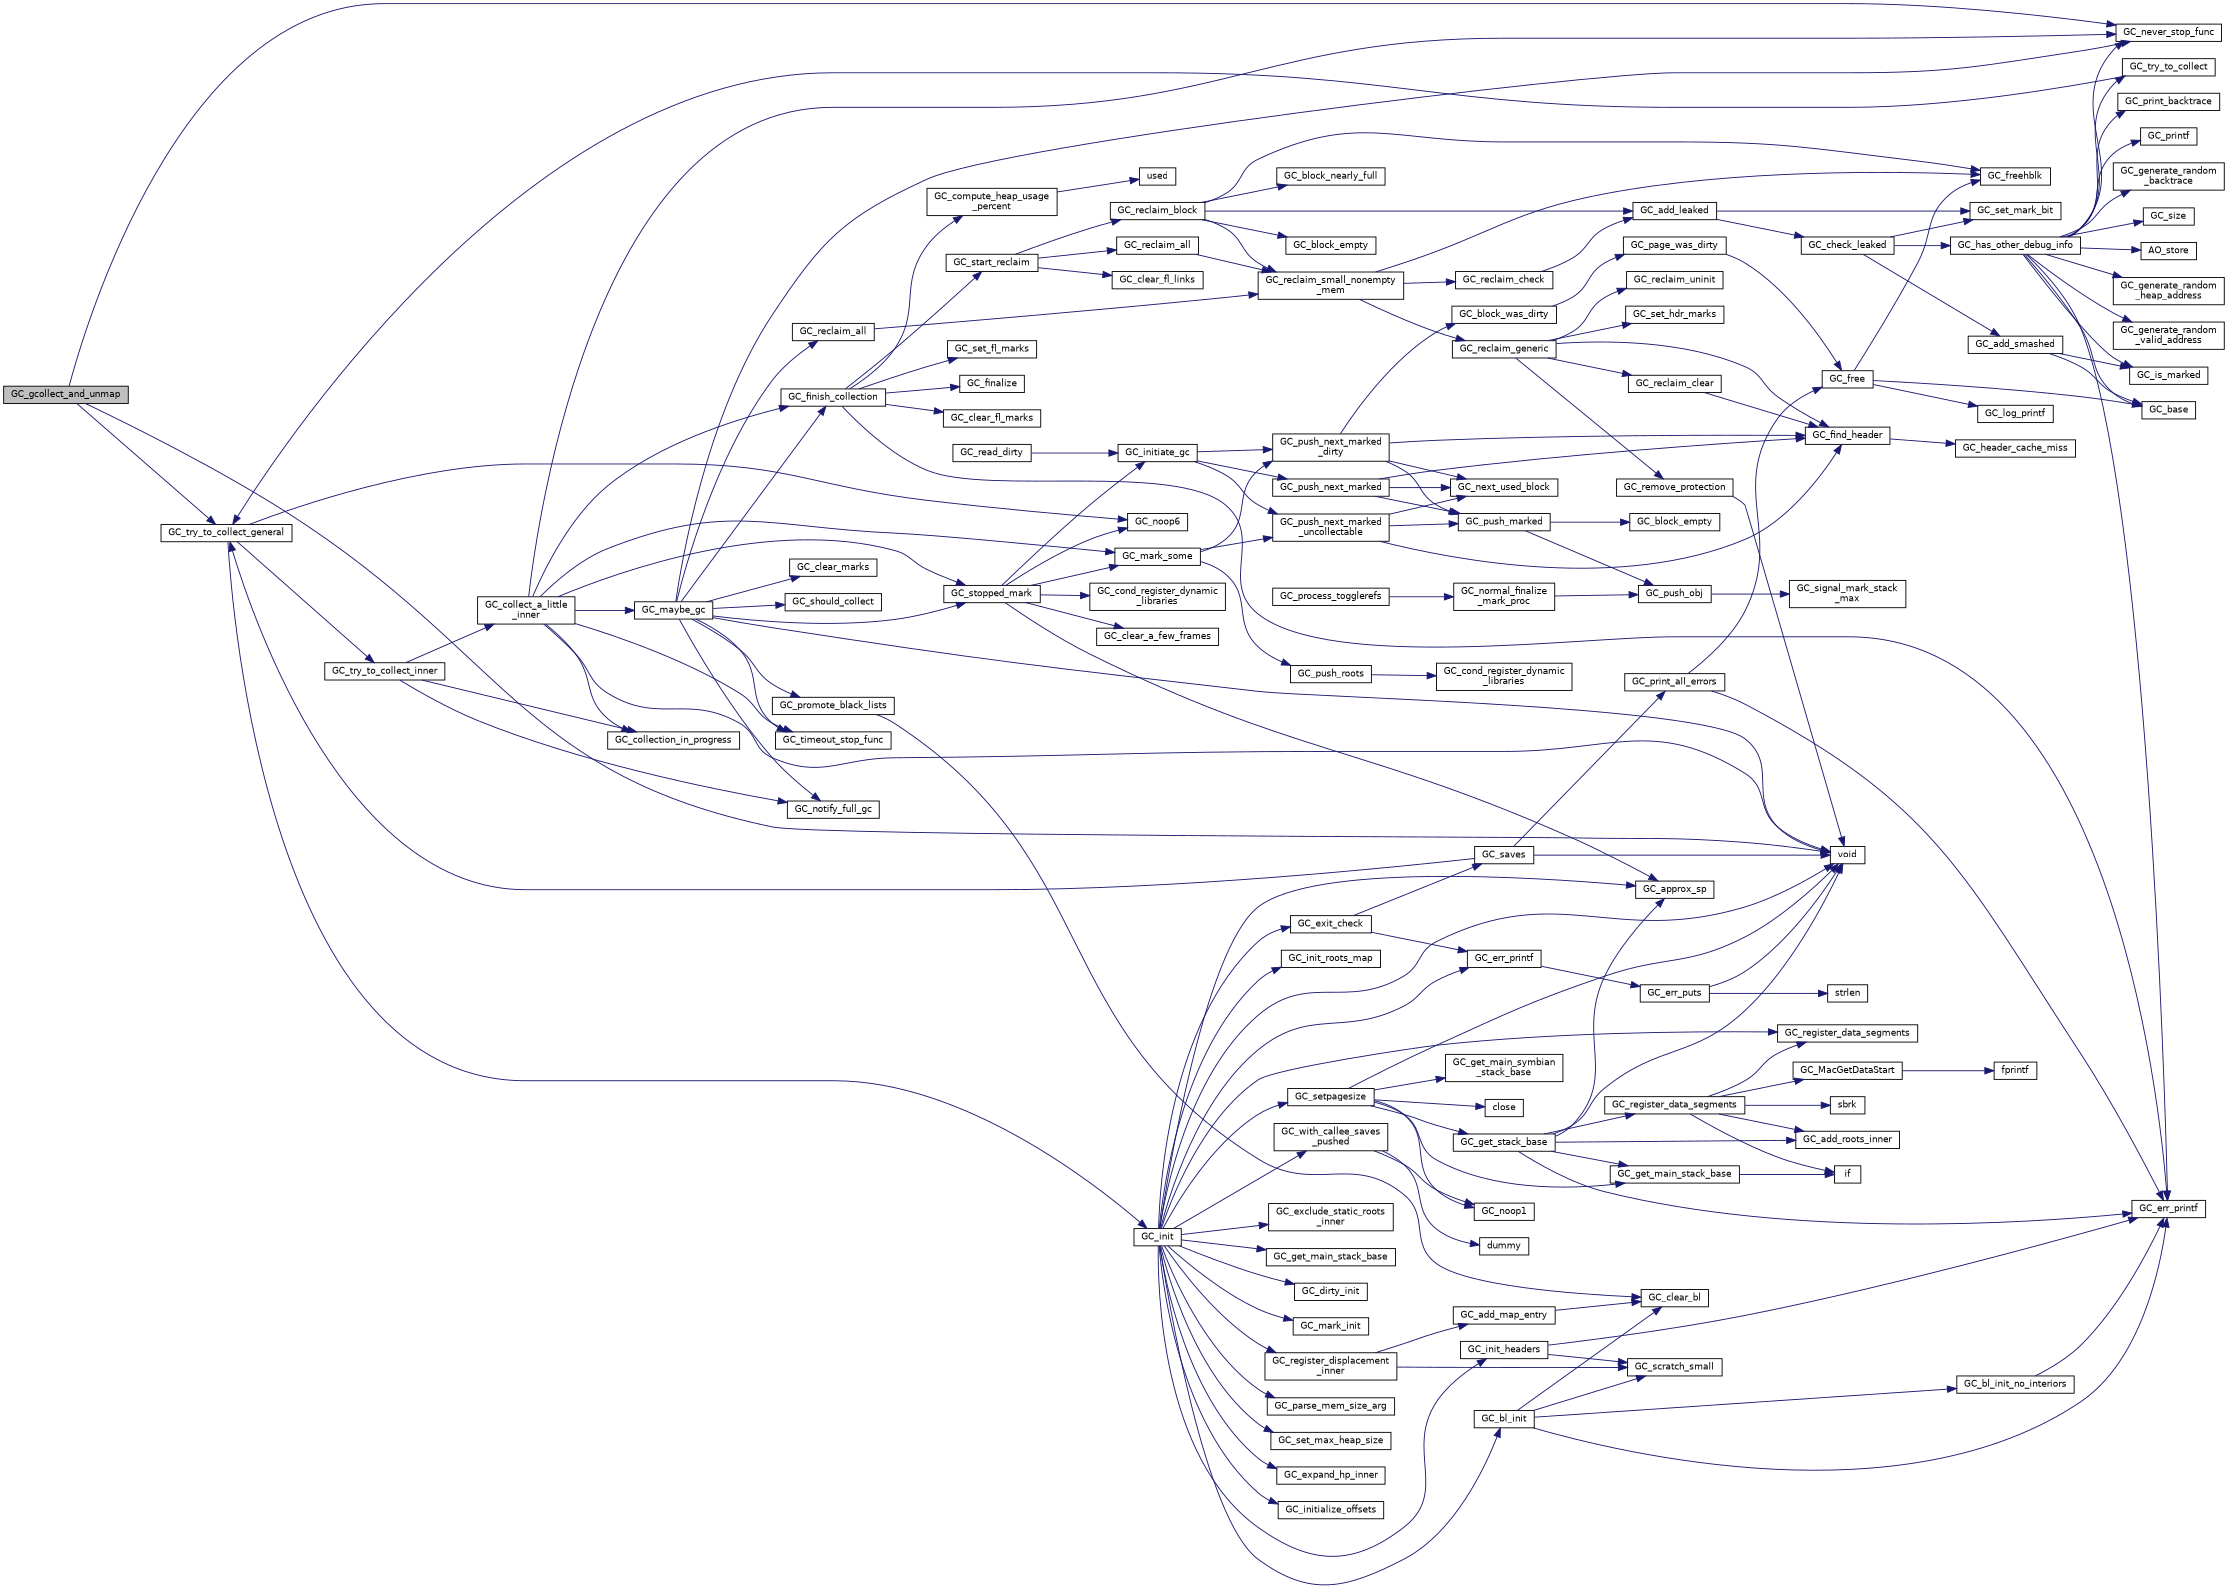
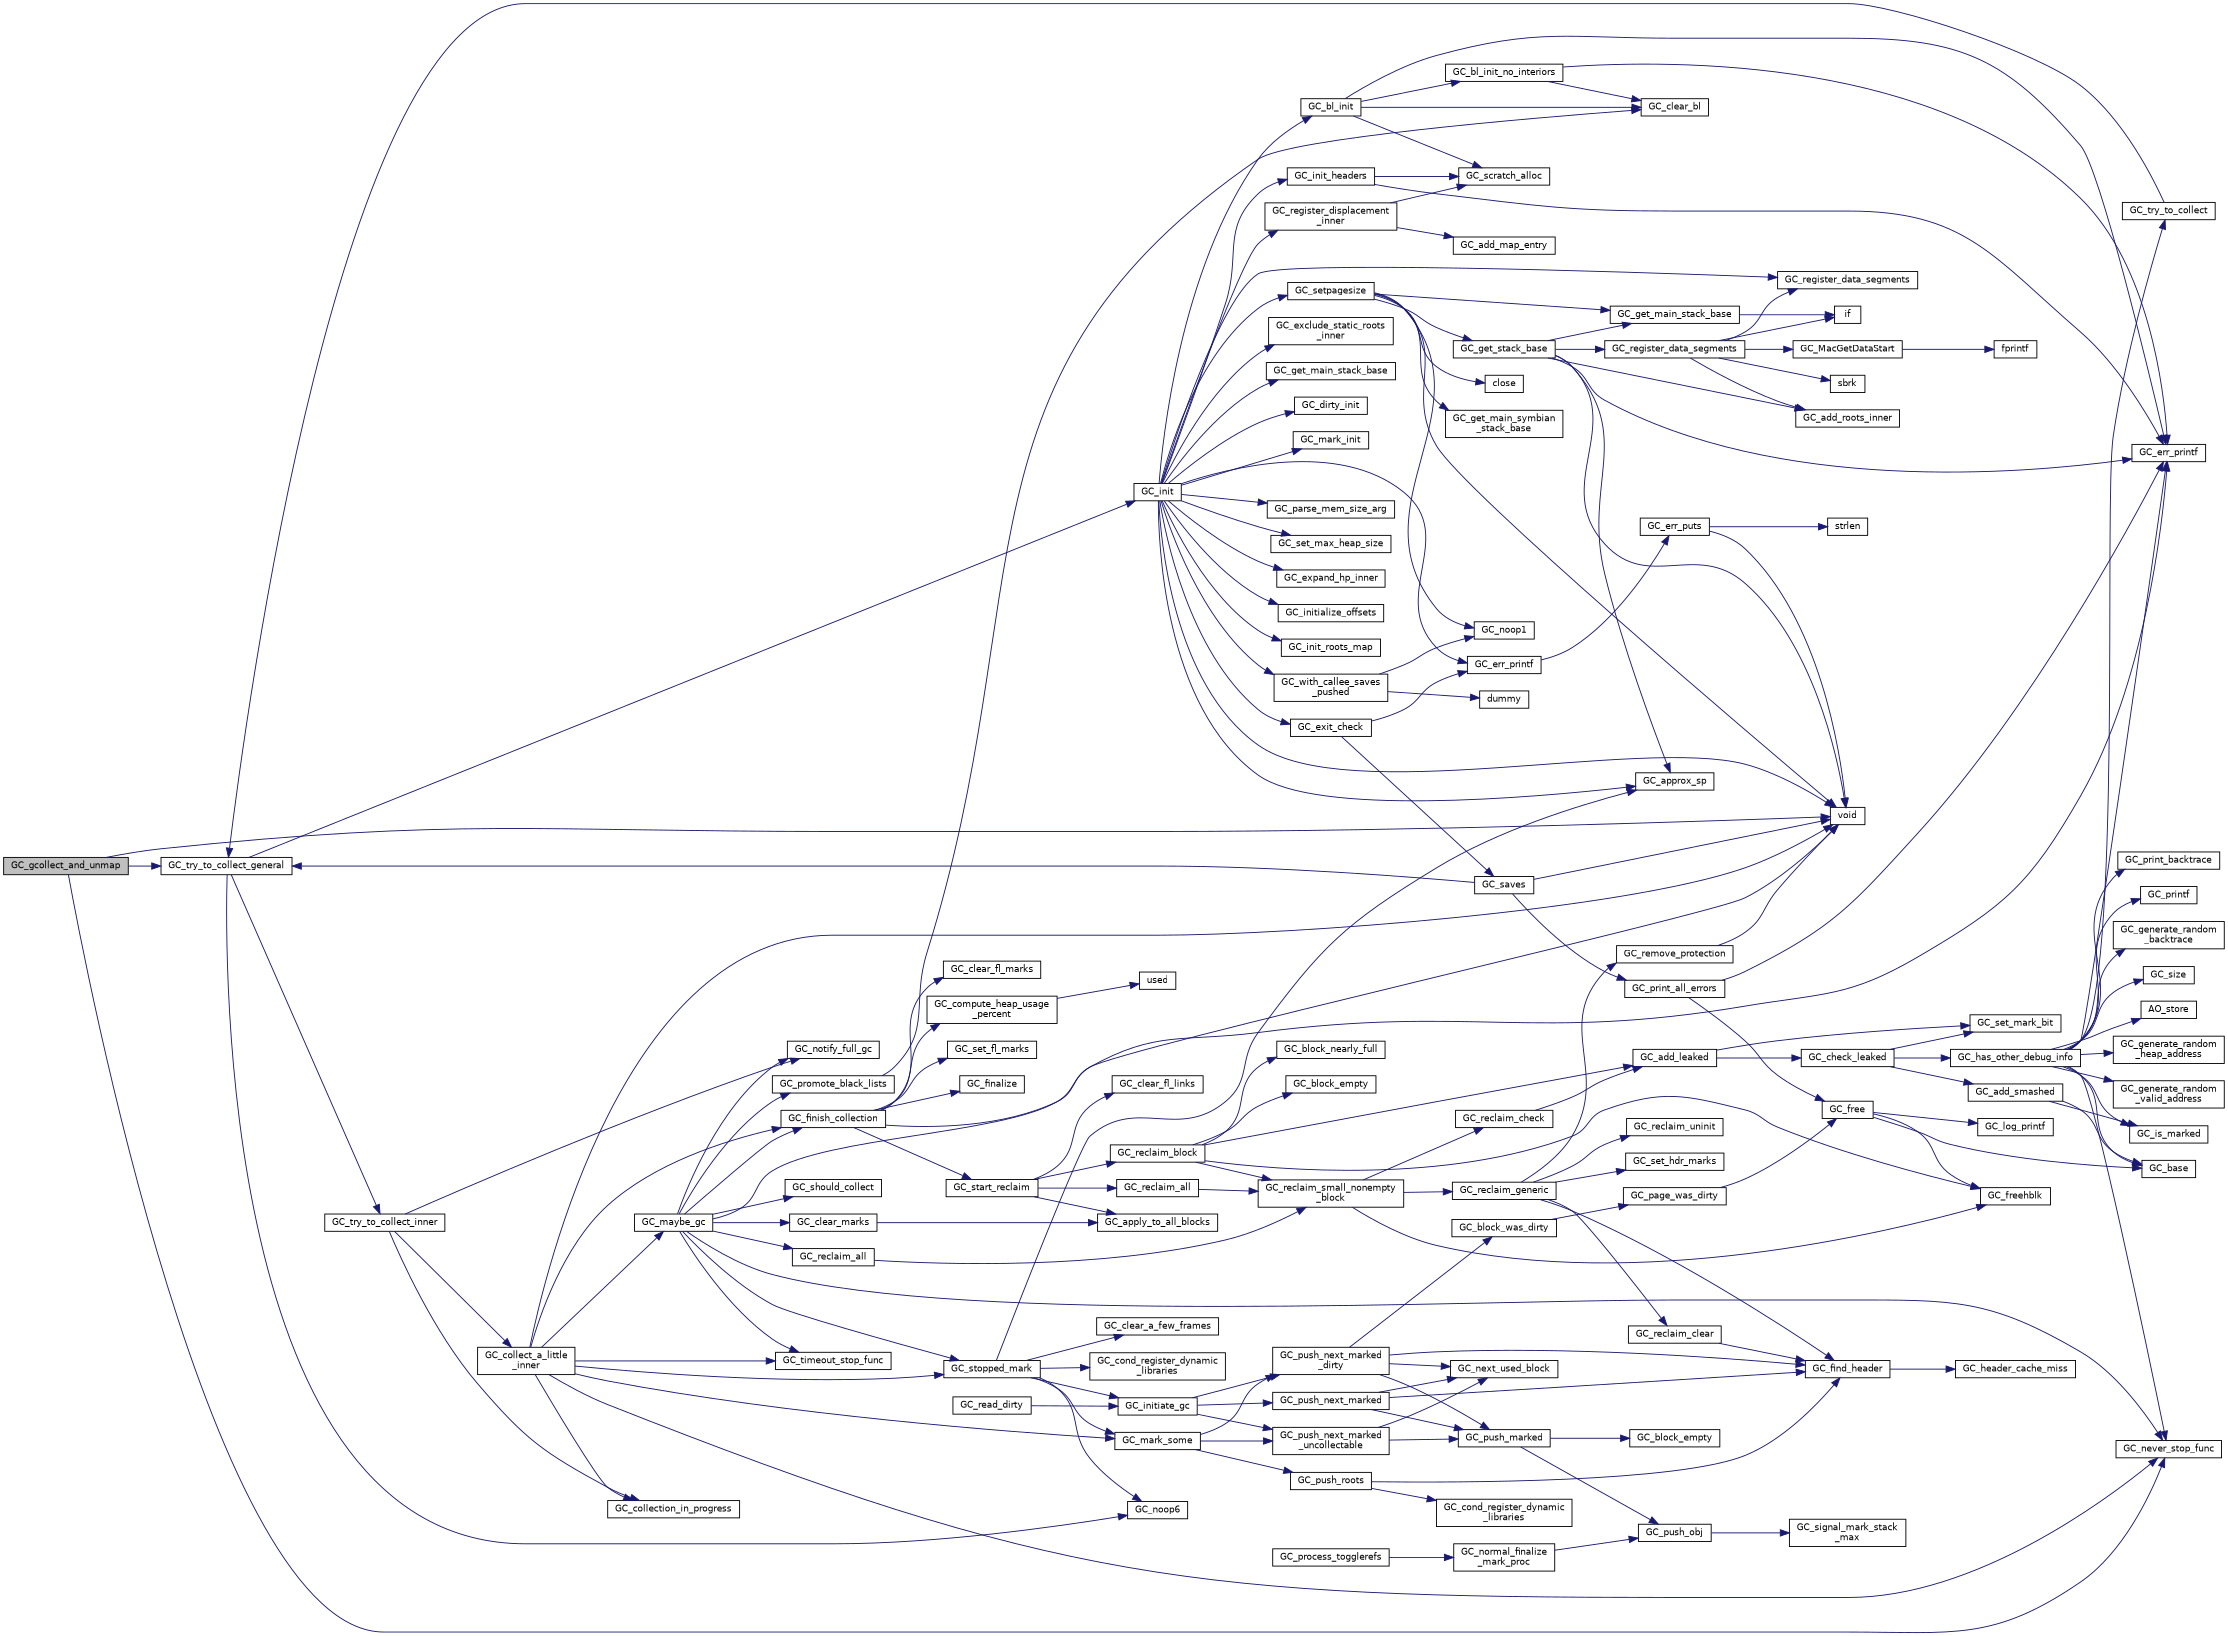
(1331, 286) -> (1331, 1194)
(1627, 566) -> (1617, 1476)
none -> (1158, 1223)
(1594, 1306) -> (1590, 90)
(1675, 1367) -> (1504, 176)
